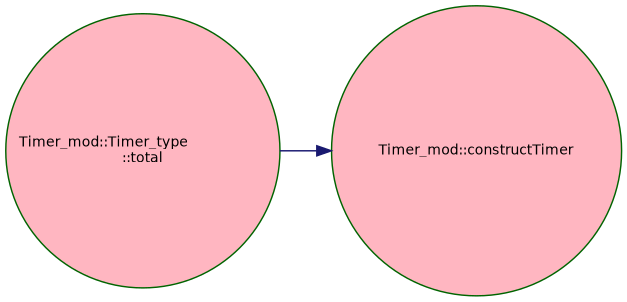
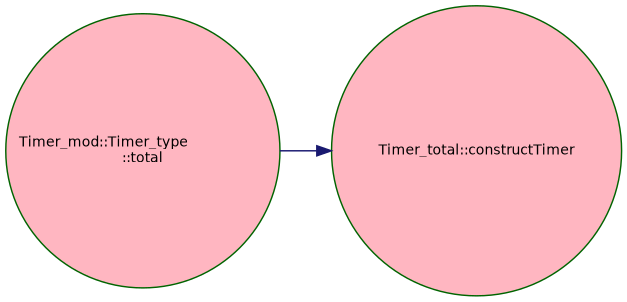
(477, 151) -> (477, 151)
